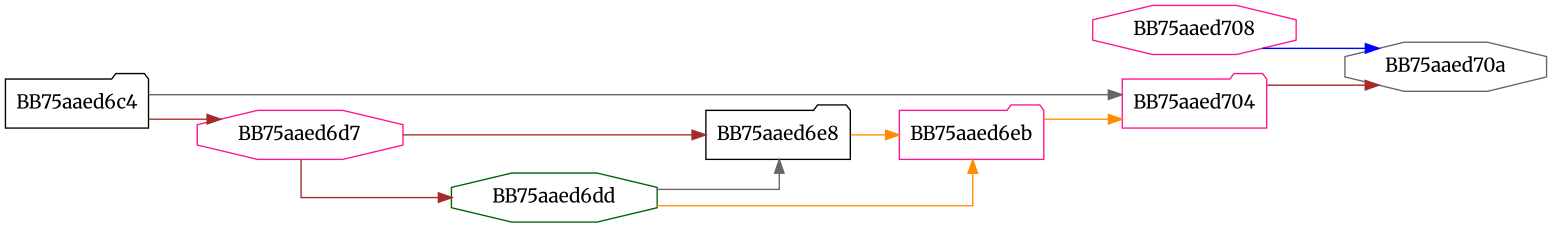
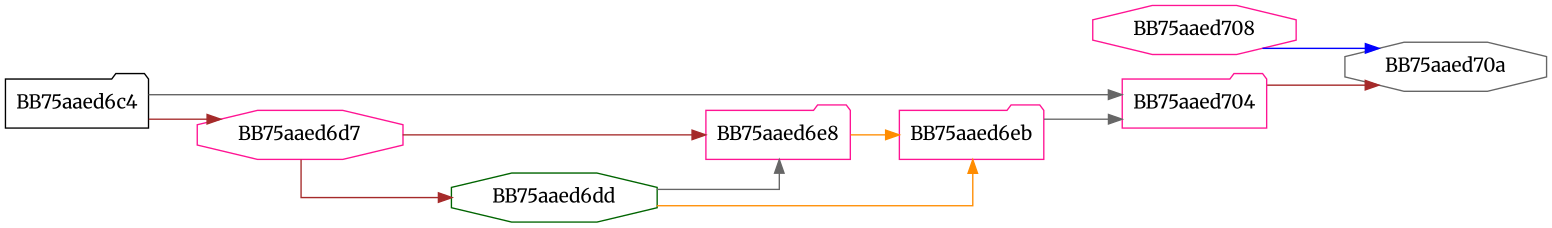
(1076, 119) -> (1076, 119)
(778, 135) -> (778, 135)
